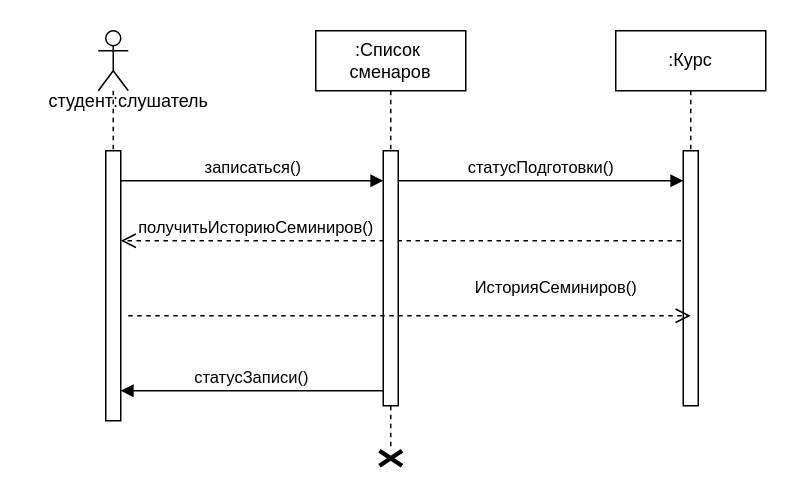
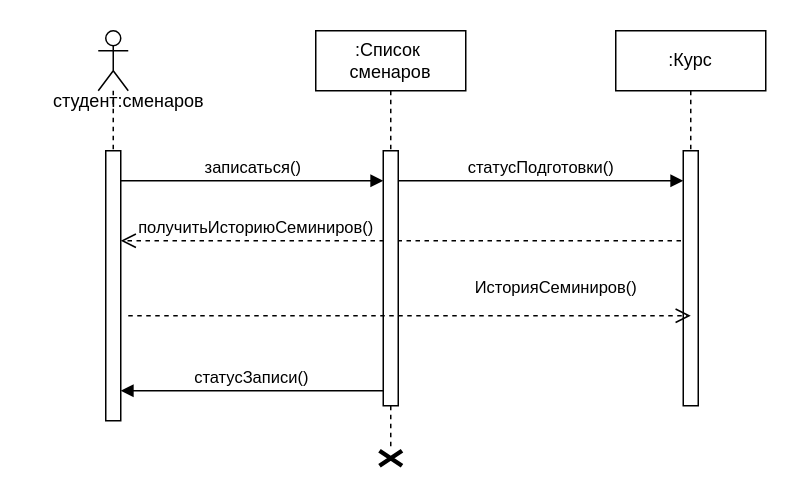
(129, 98) -> (129, 98)
